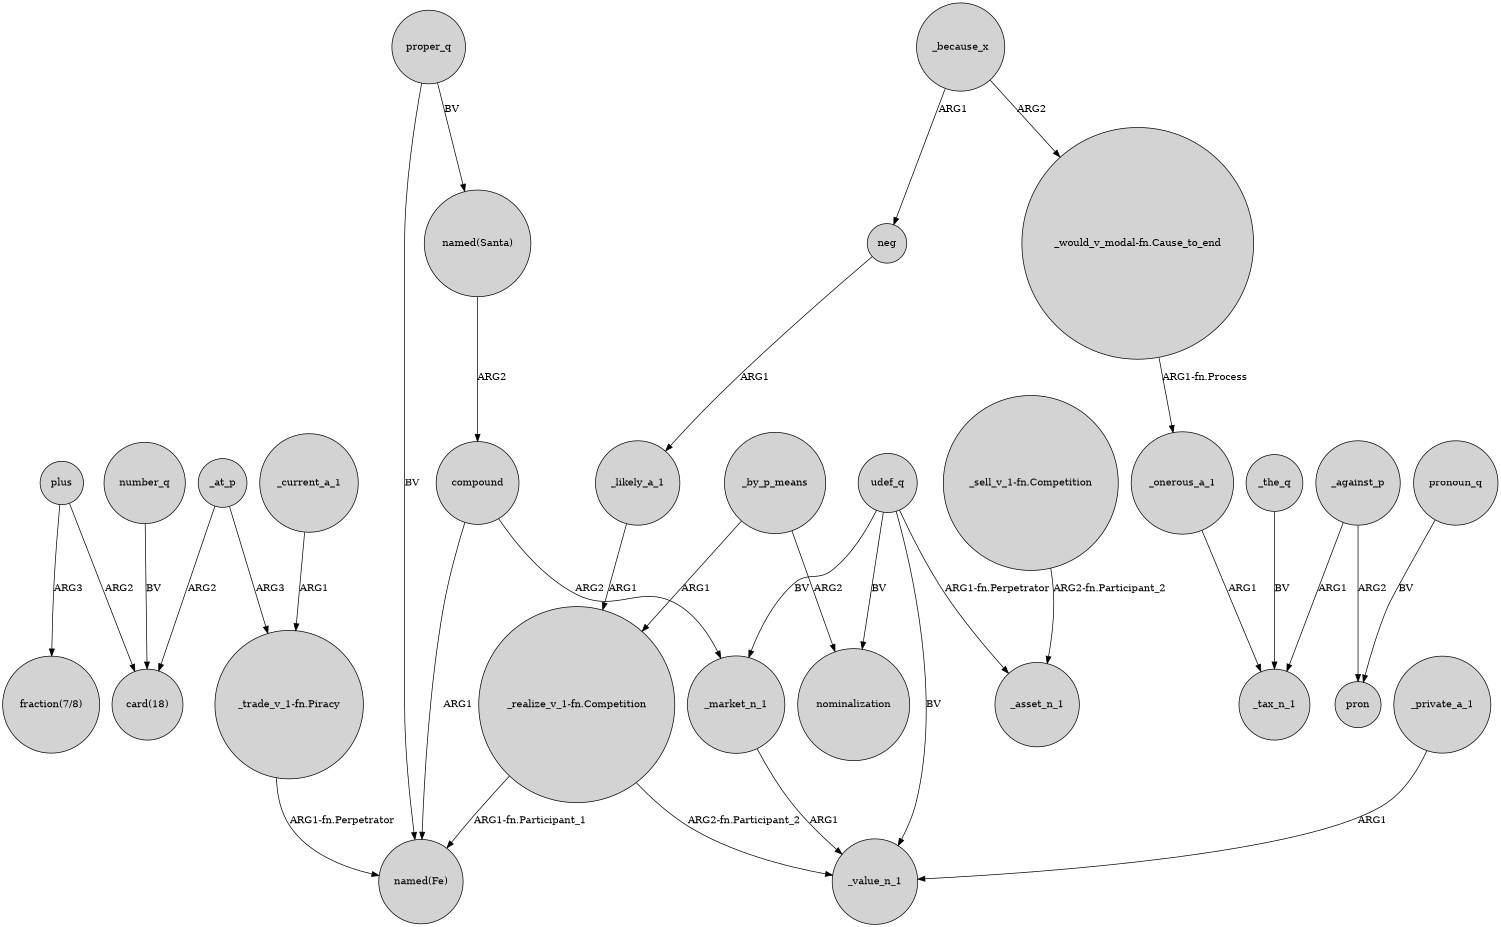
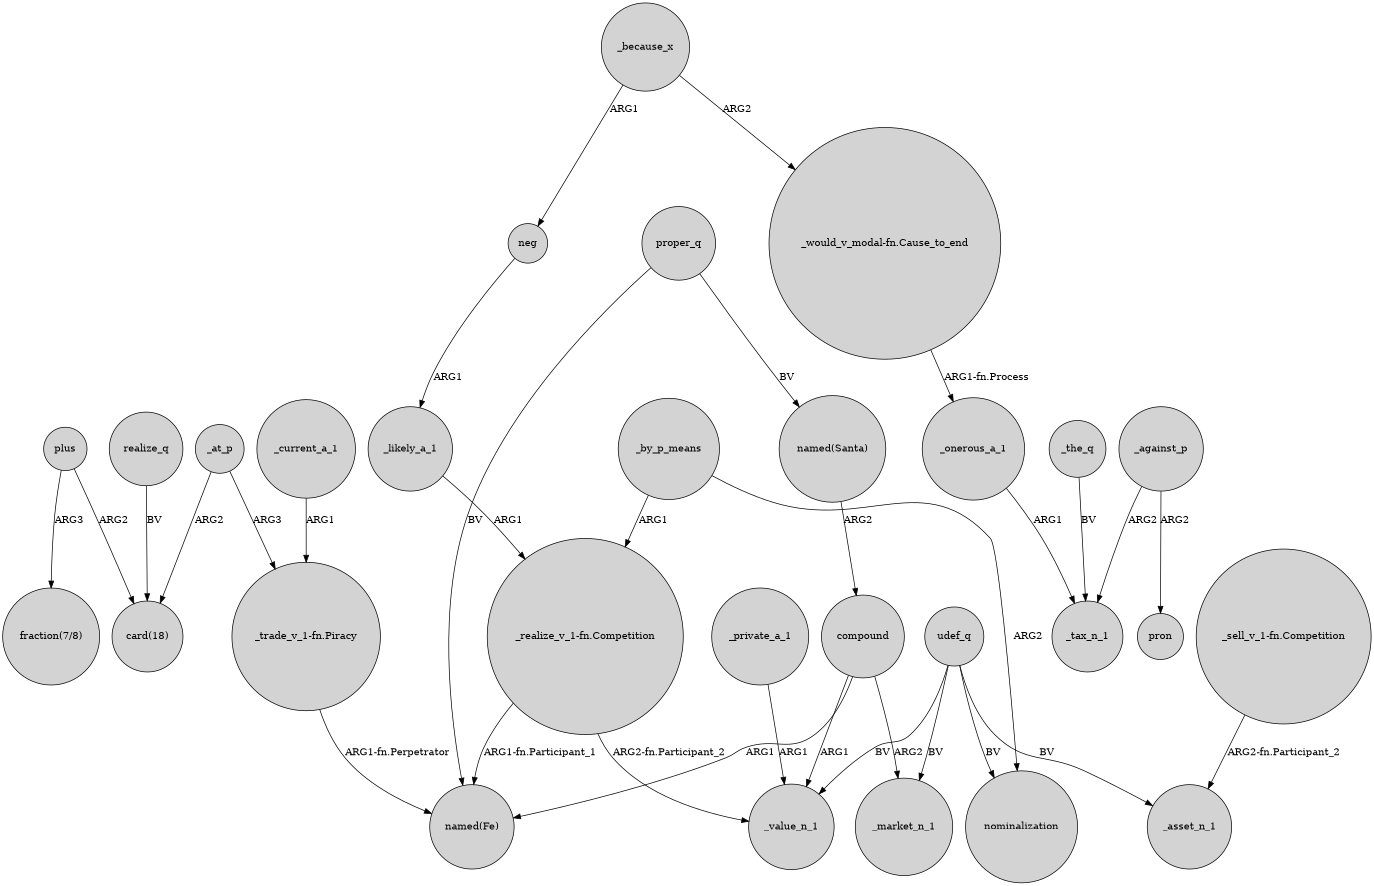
(145, 483) -> (146, 449)
(1456, 483) -> none
(997, 589) -> (1047, 753)
(1333, 589) -> (1143, 520)
(792, 803) -> (829, 728)
